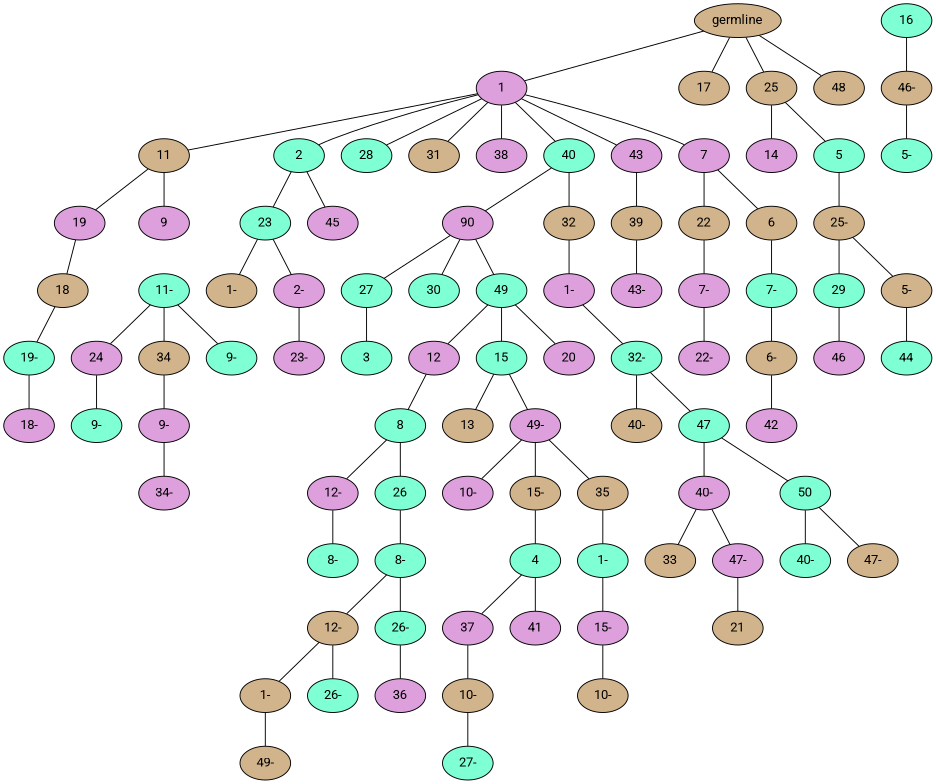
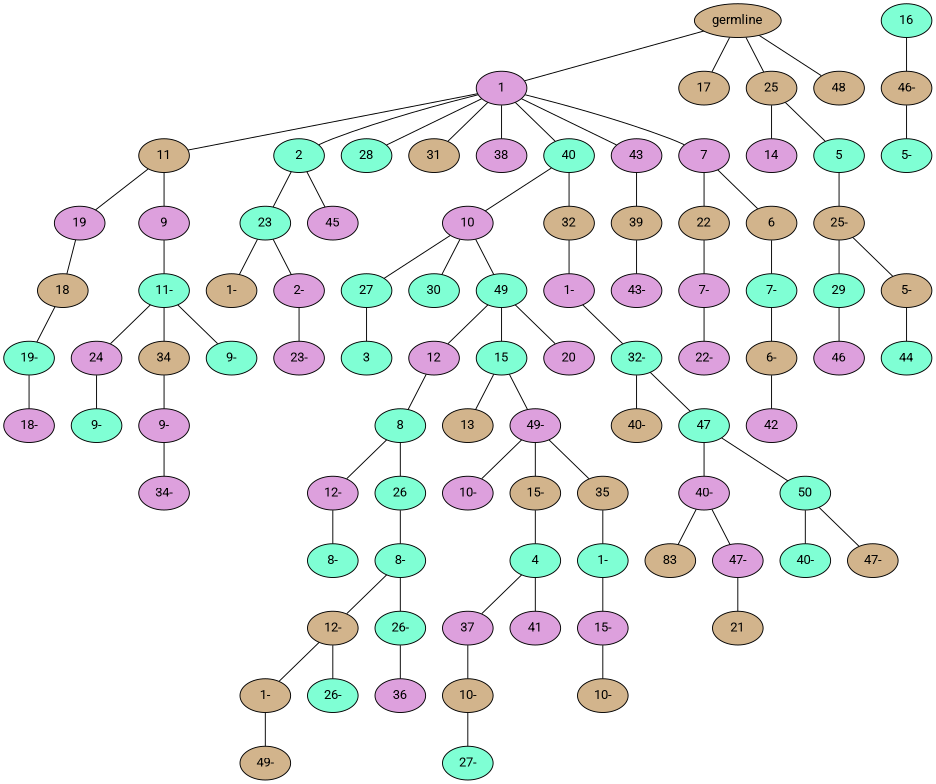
(468, 223) -> (468, 223)
none -> (164, 257)
(670, 561) -> (670, 561)
